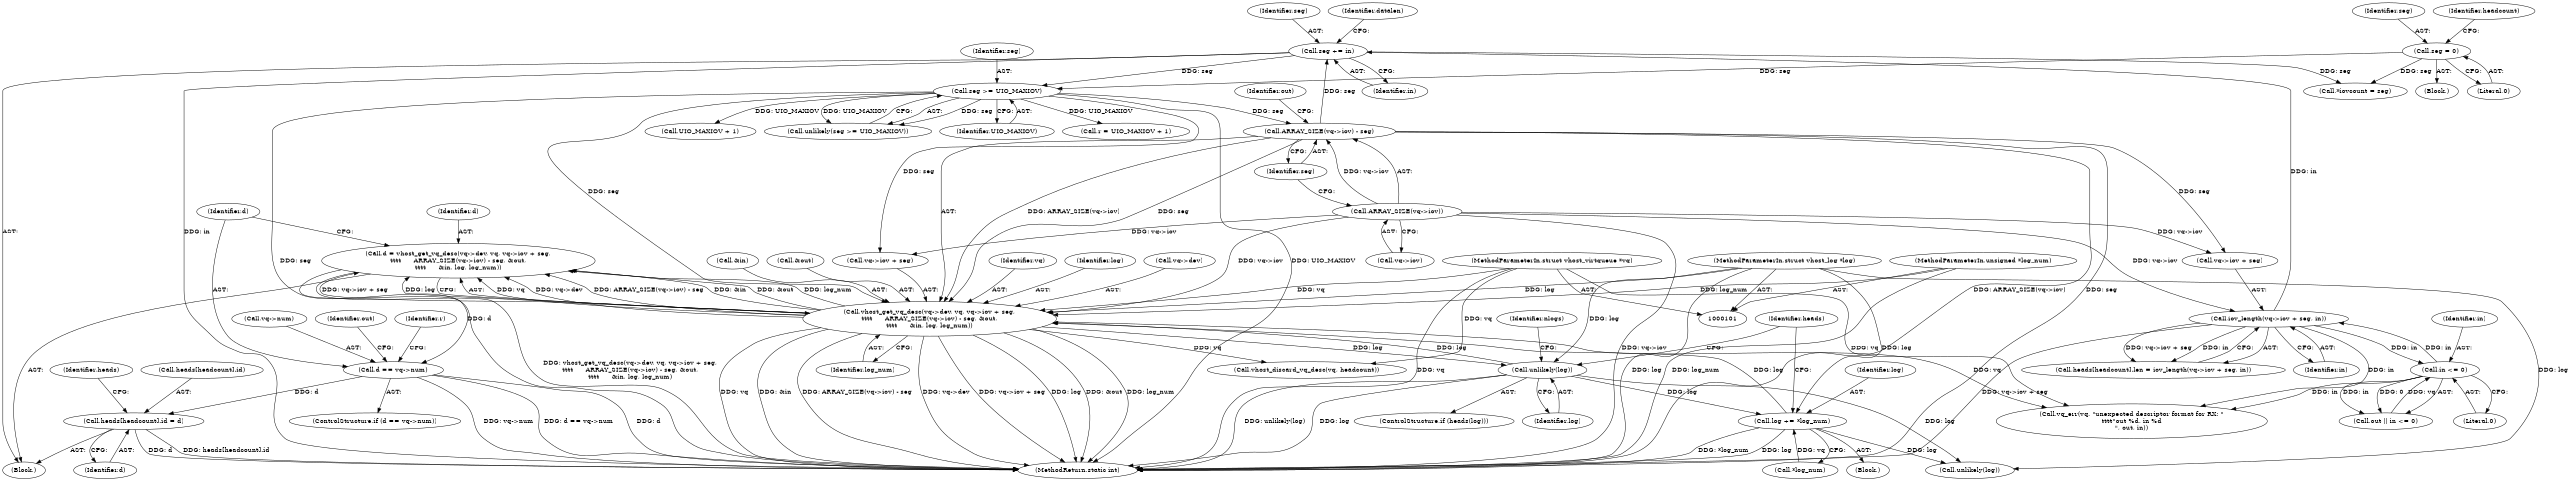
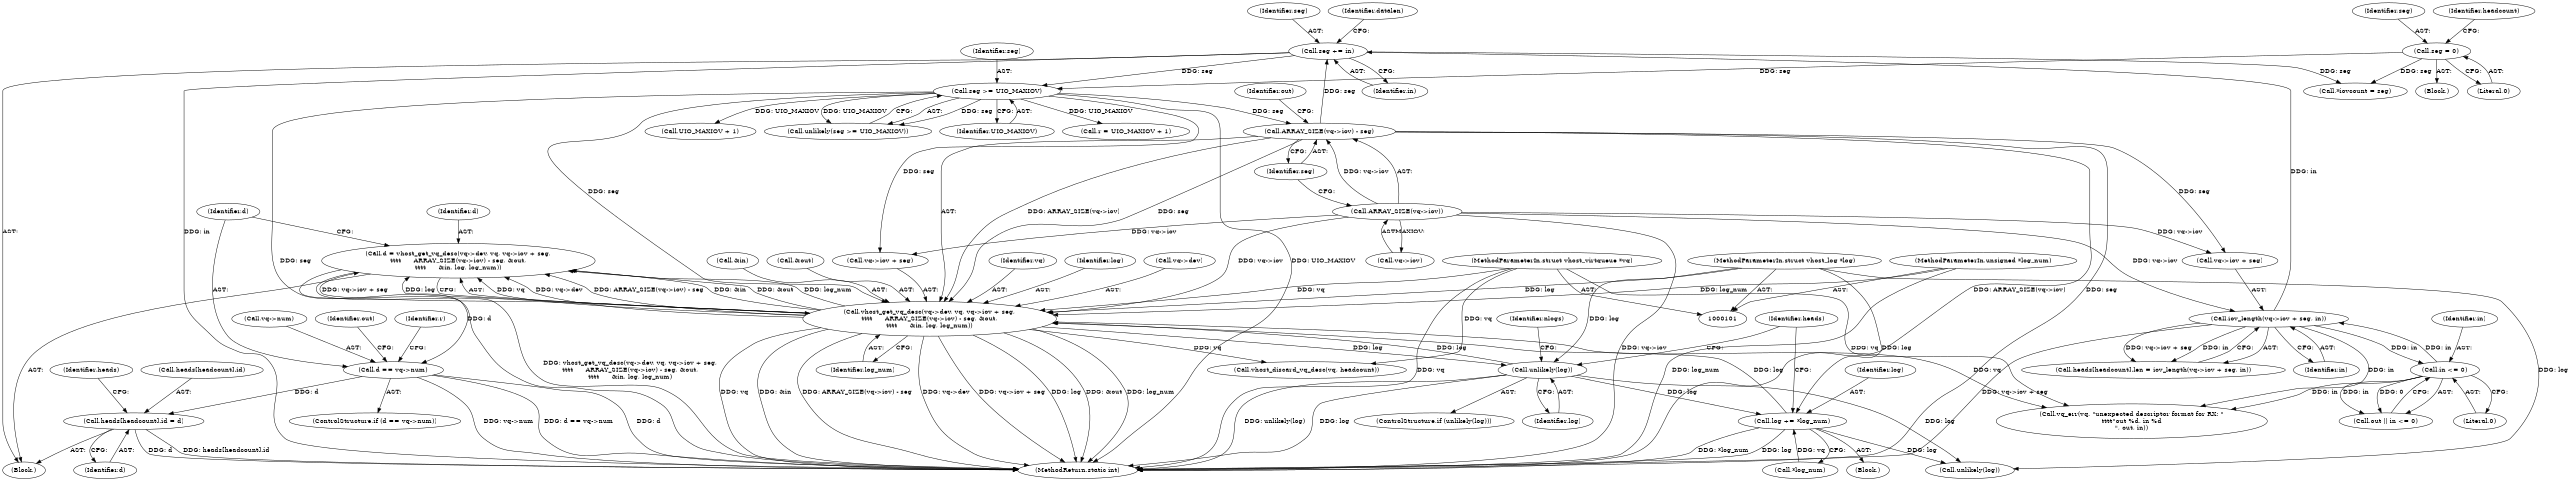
(1411, 232) -> (1411, 232)
(2422, 392) -> (2422, 392)
(1434, 421) -> (1434, 421)
(1620, 444) -> none
